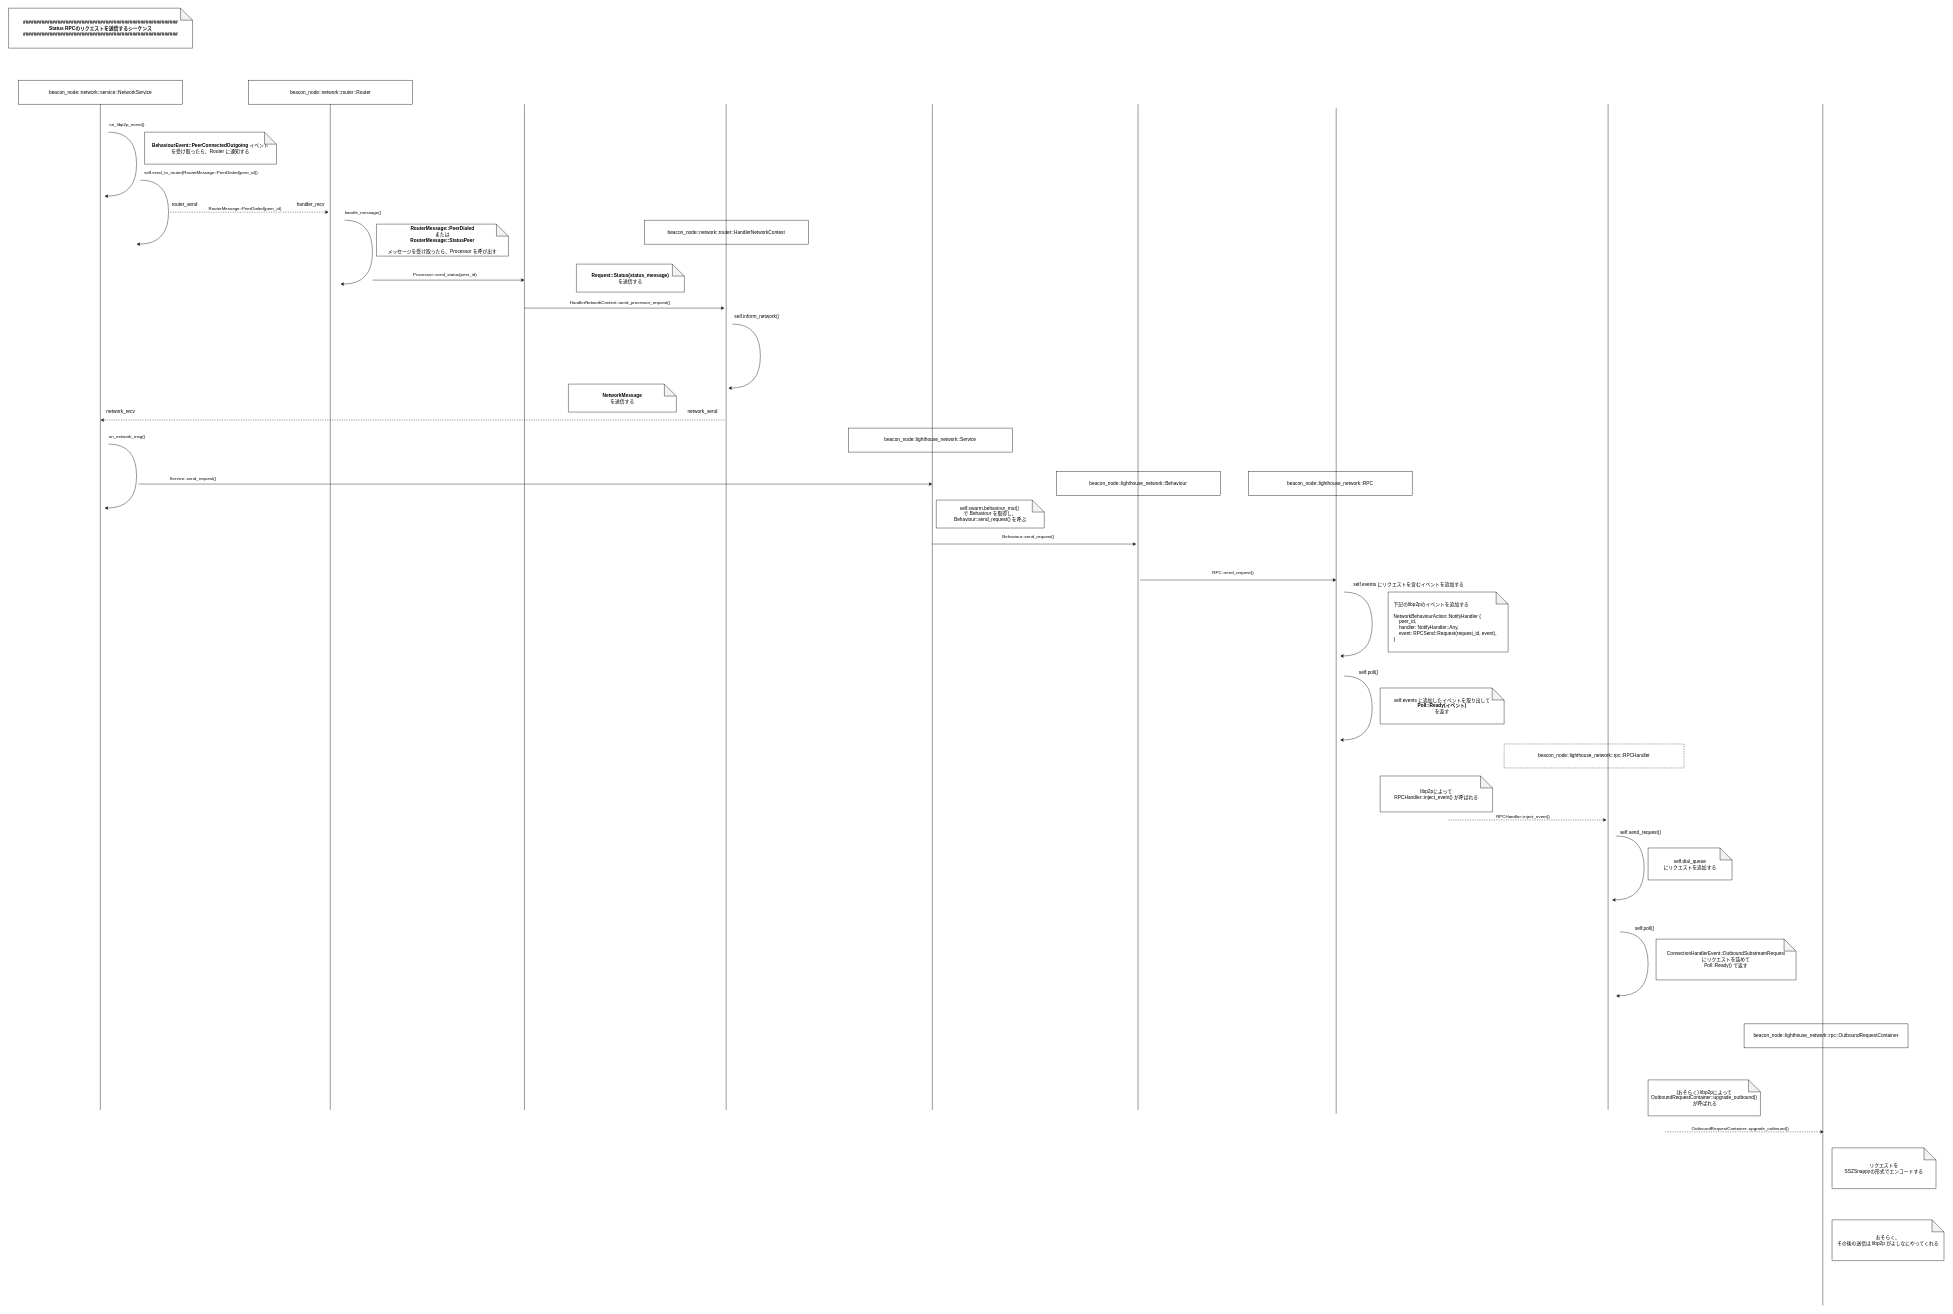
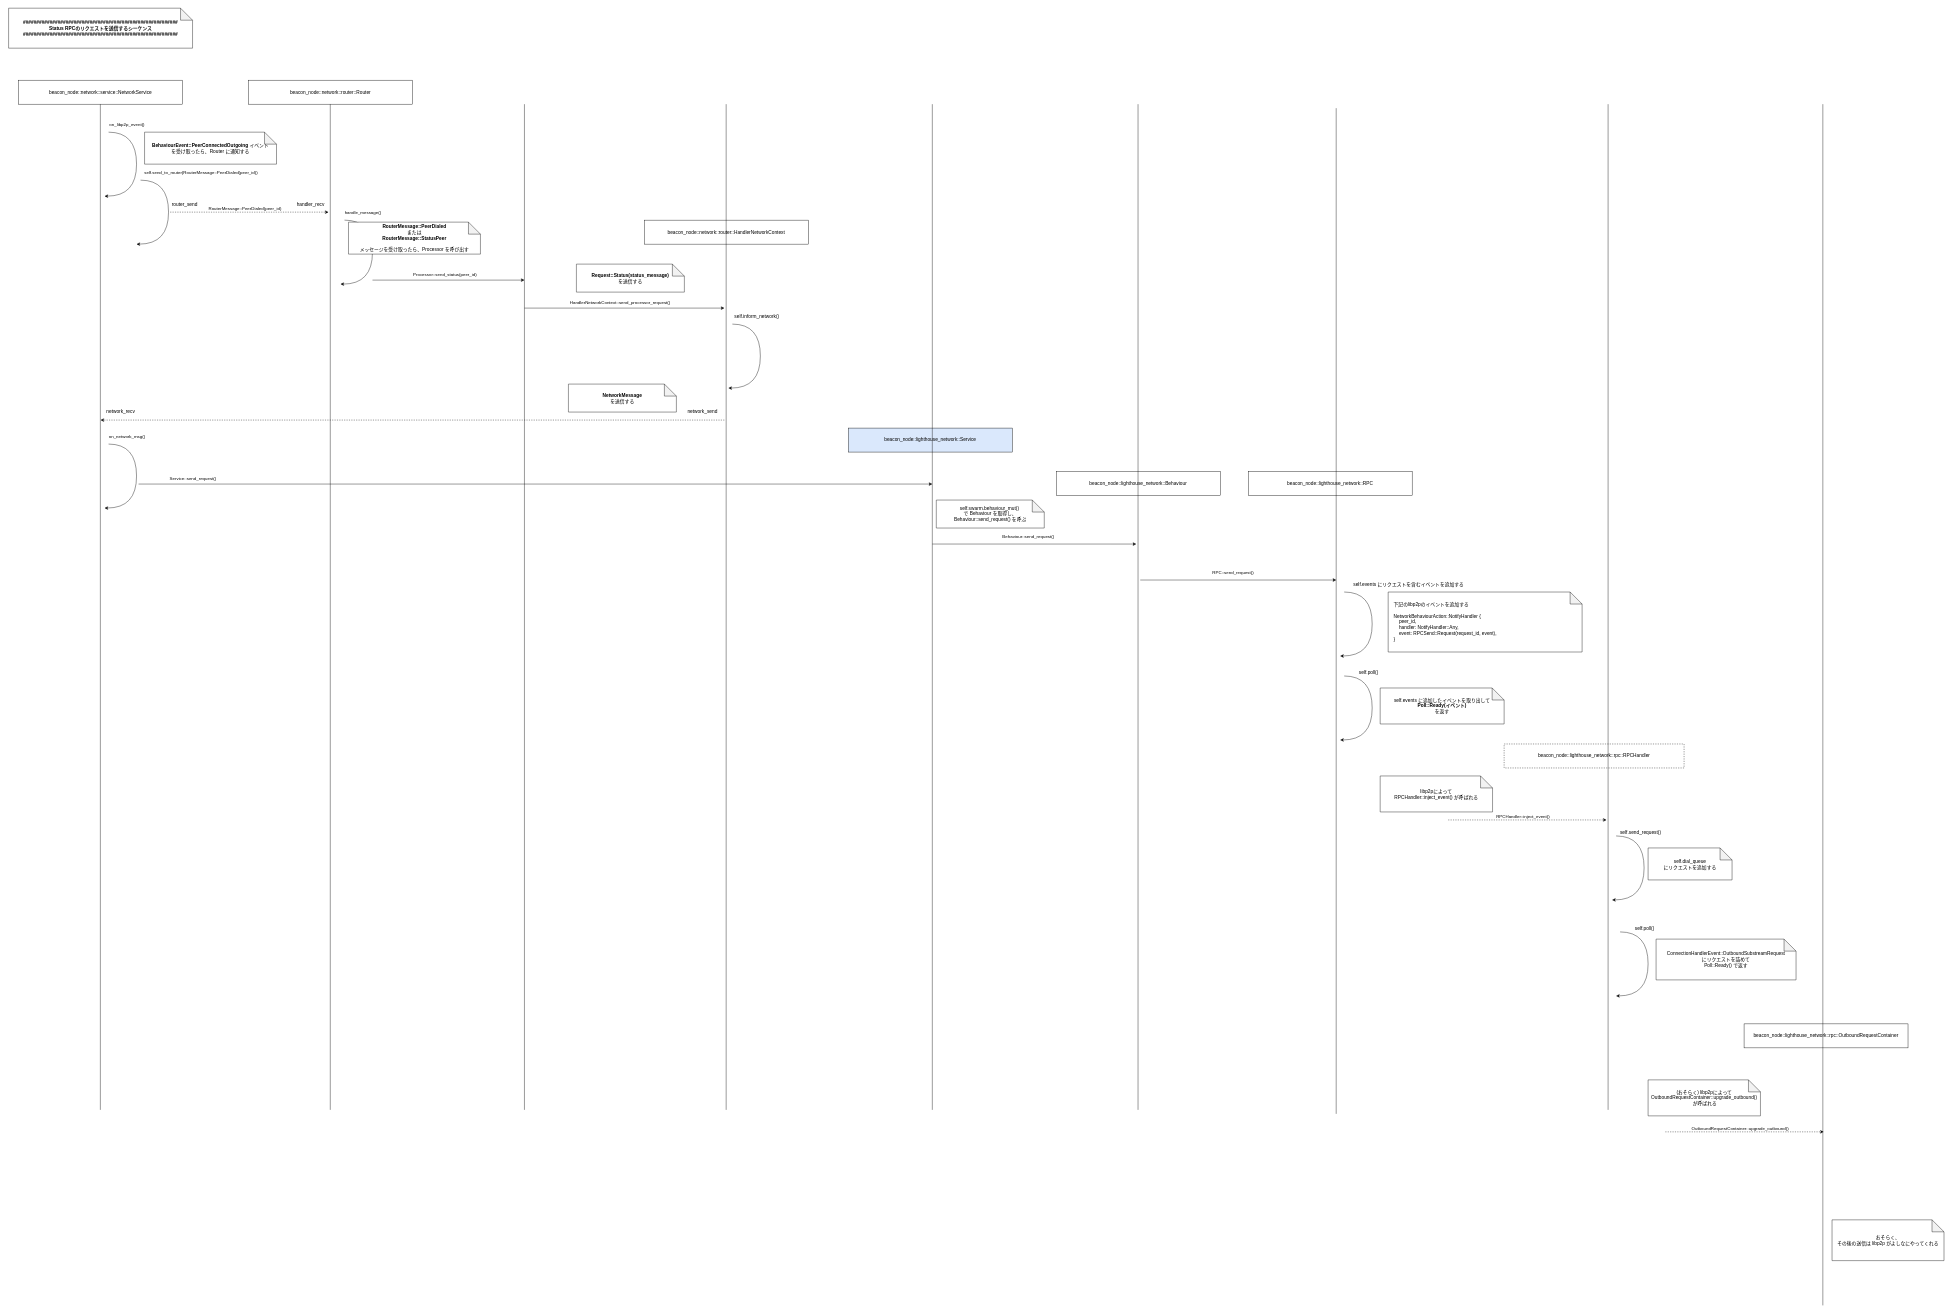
(442, 240) -> (414, 238)
(930, 440) -> (930, 440)
(1448, 622) -> (1485, 622)
(1884, 1169) -> none
